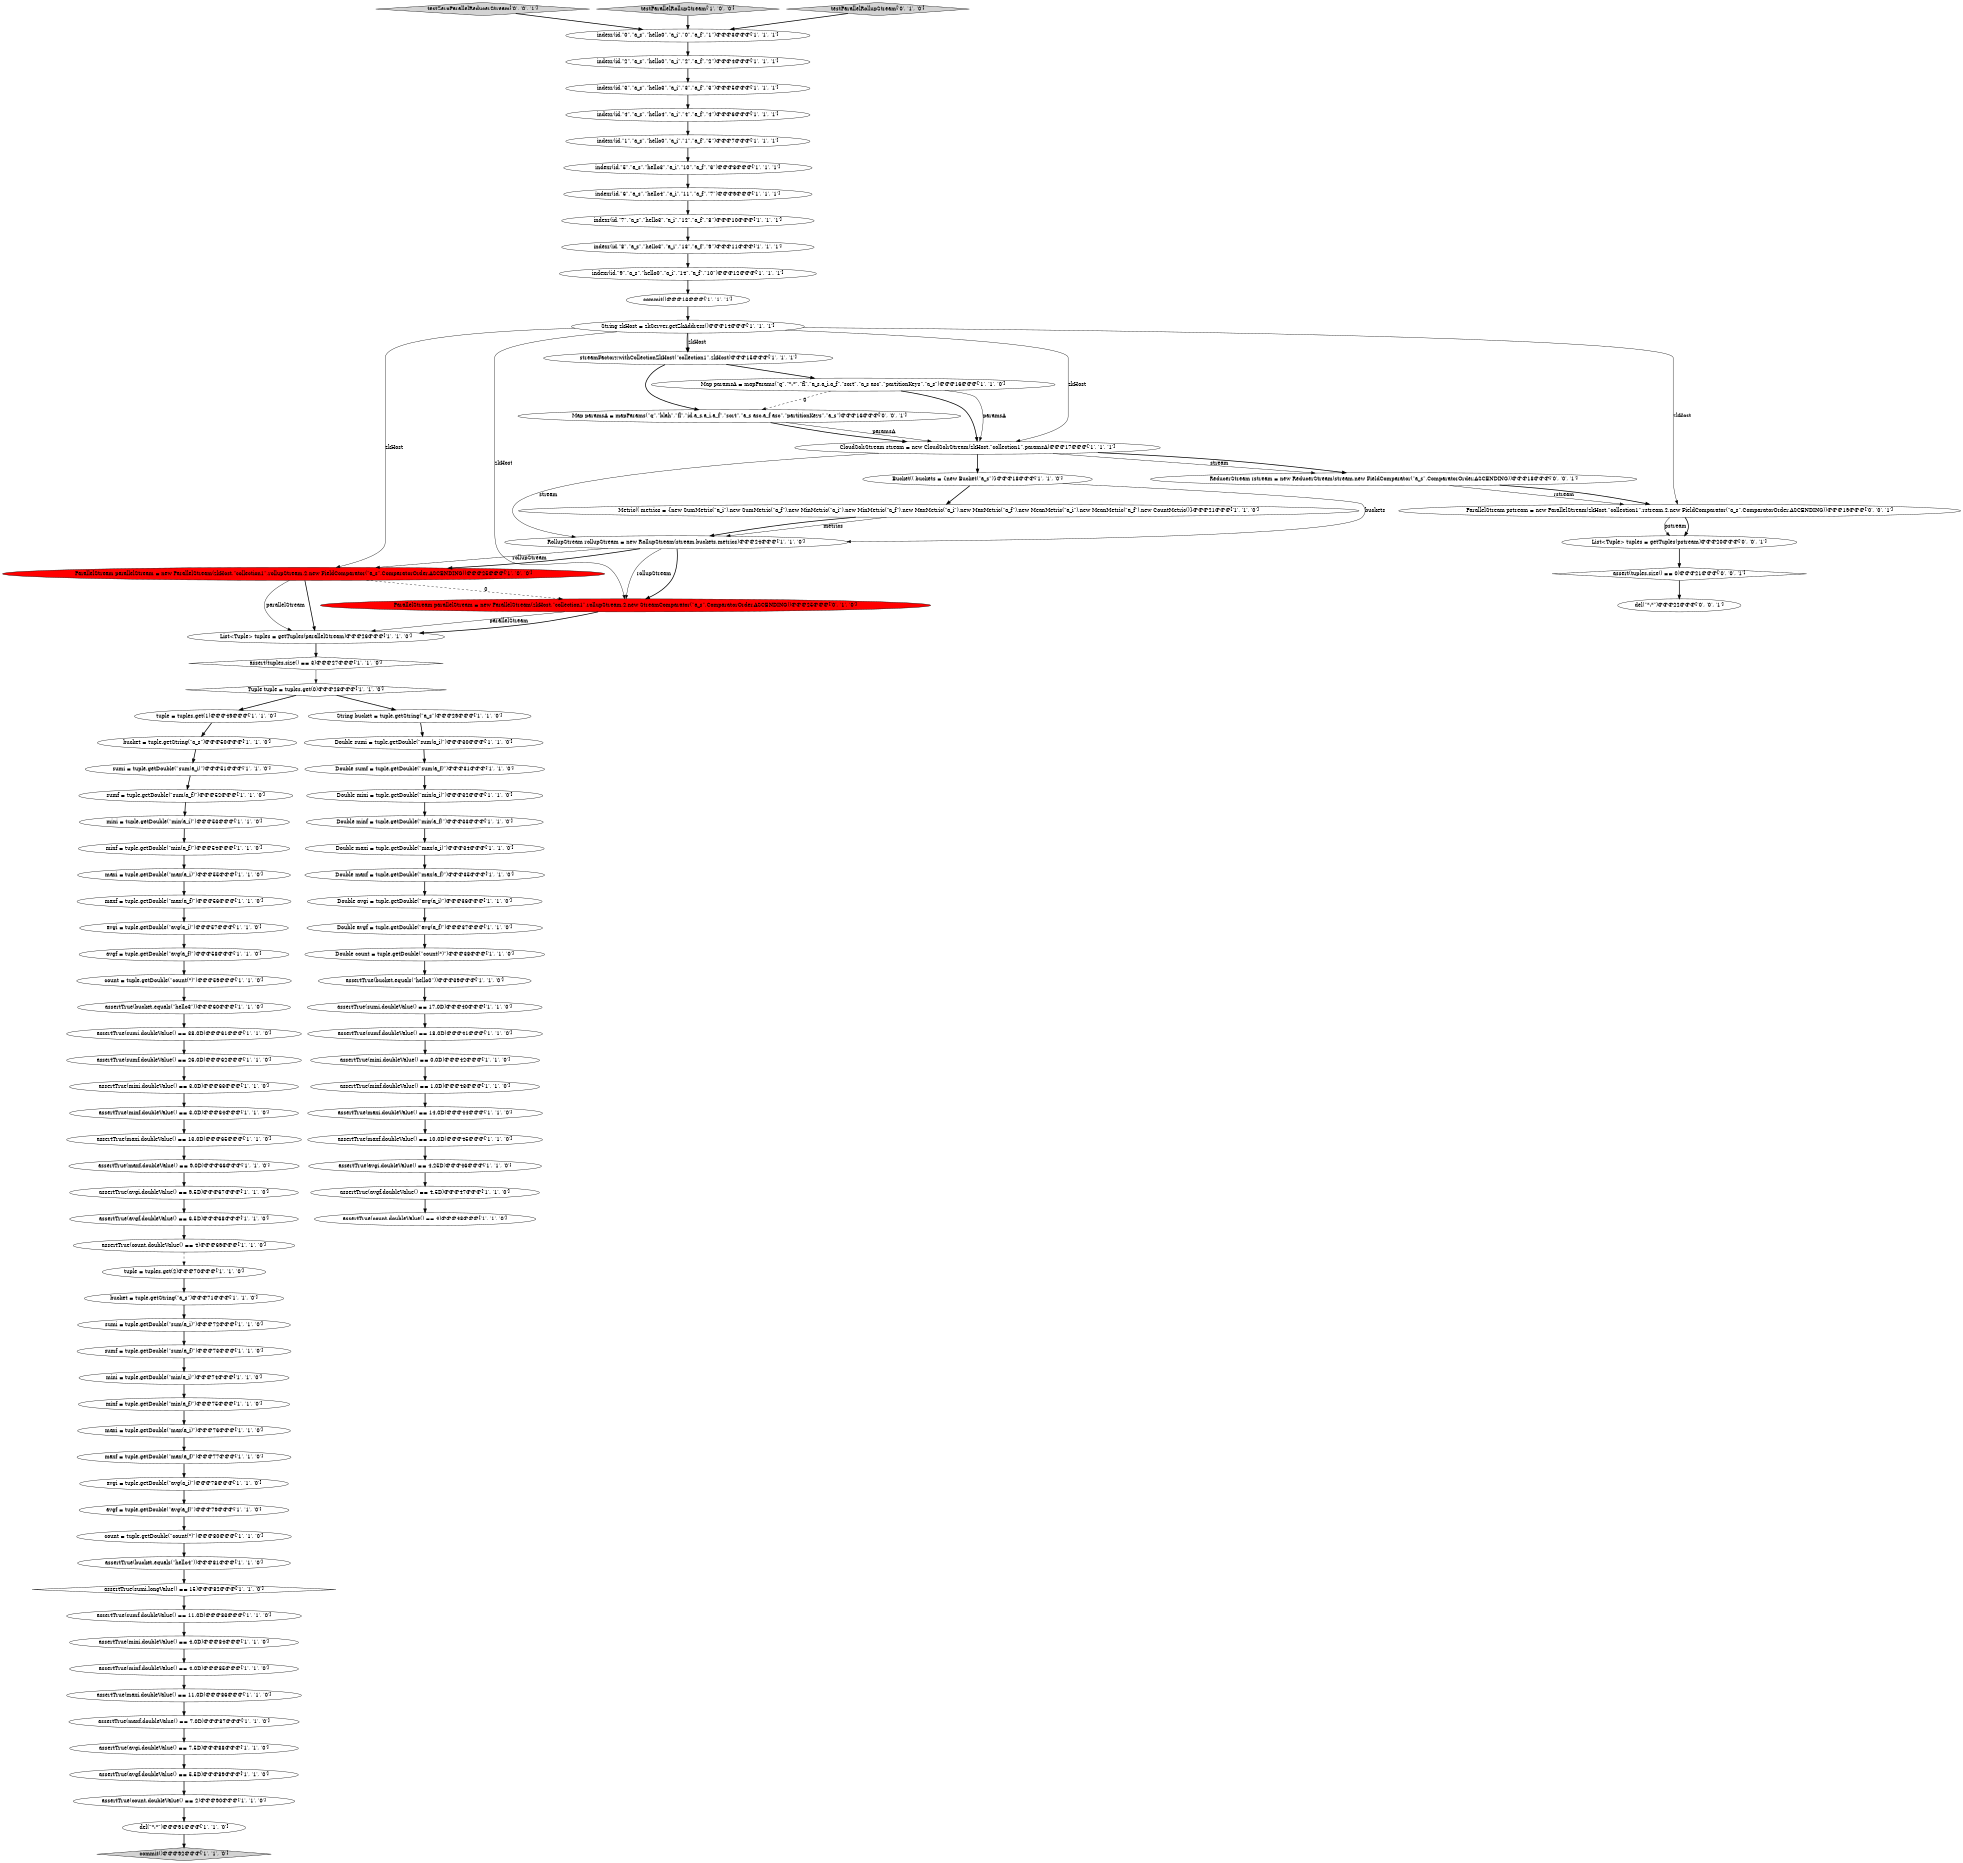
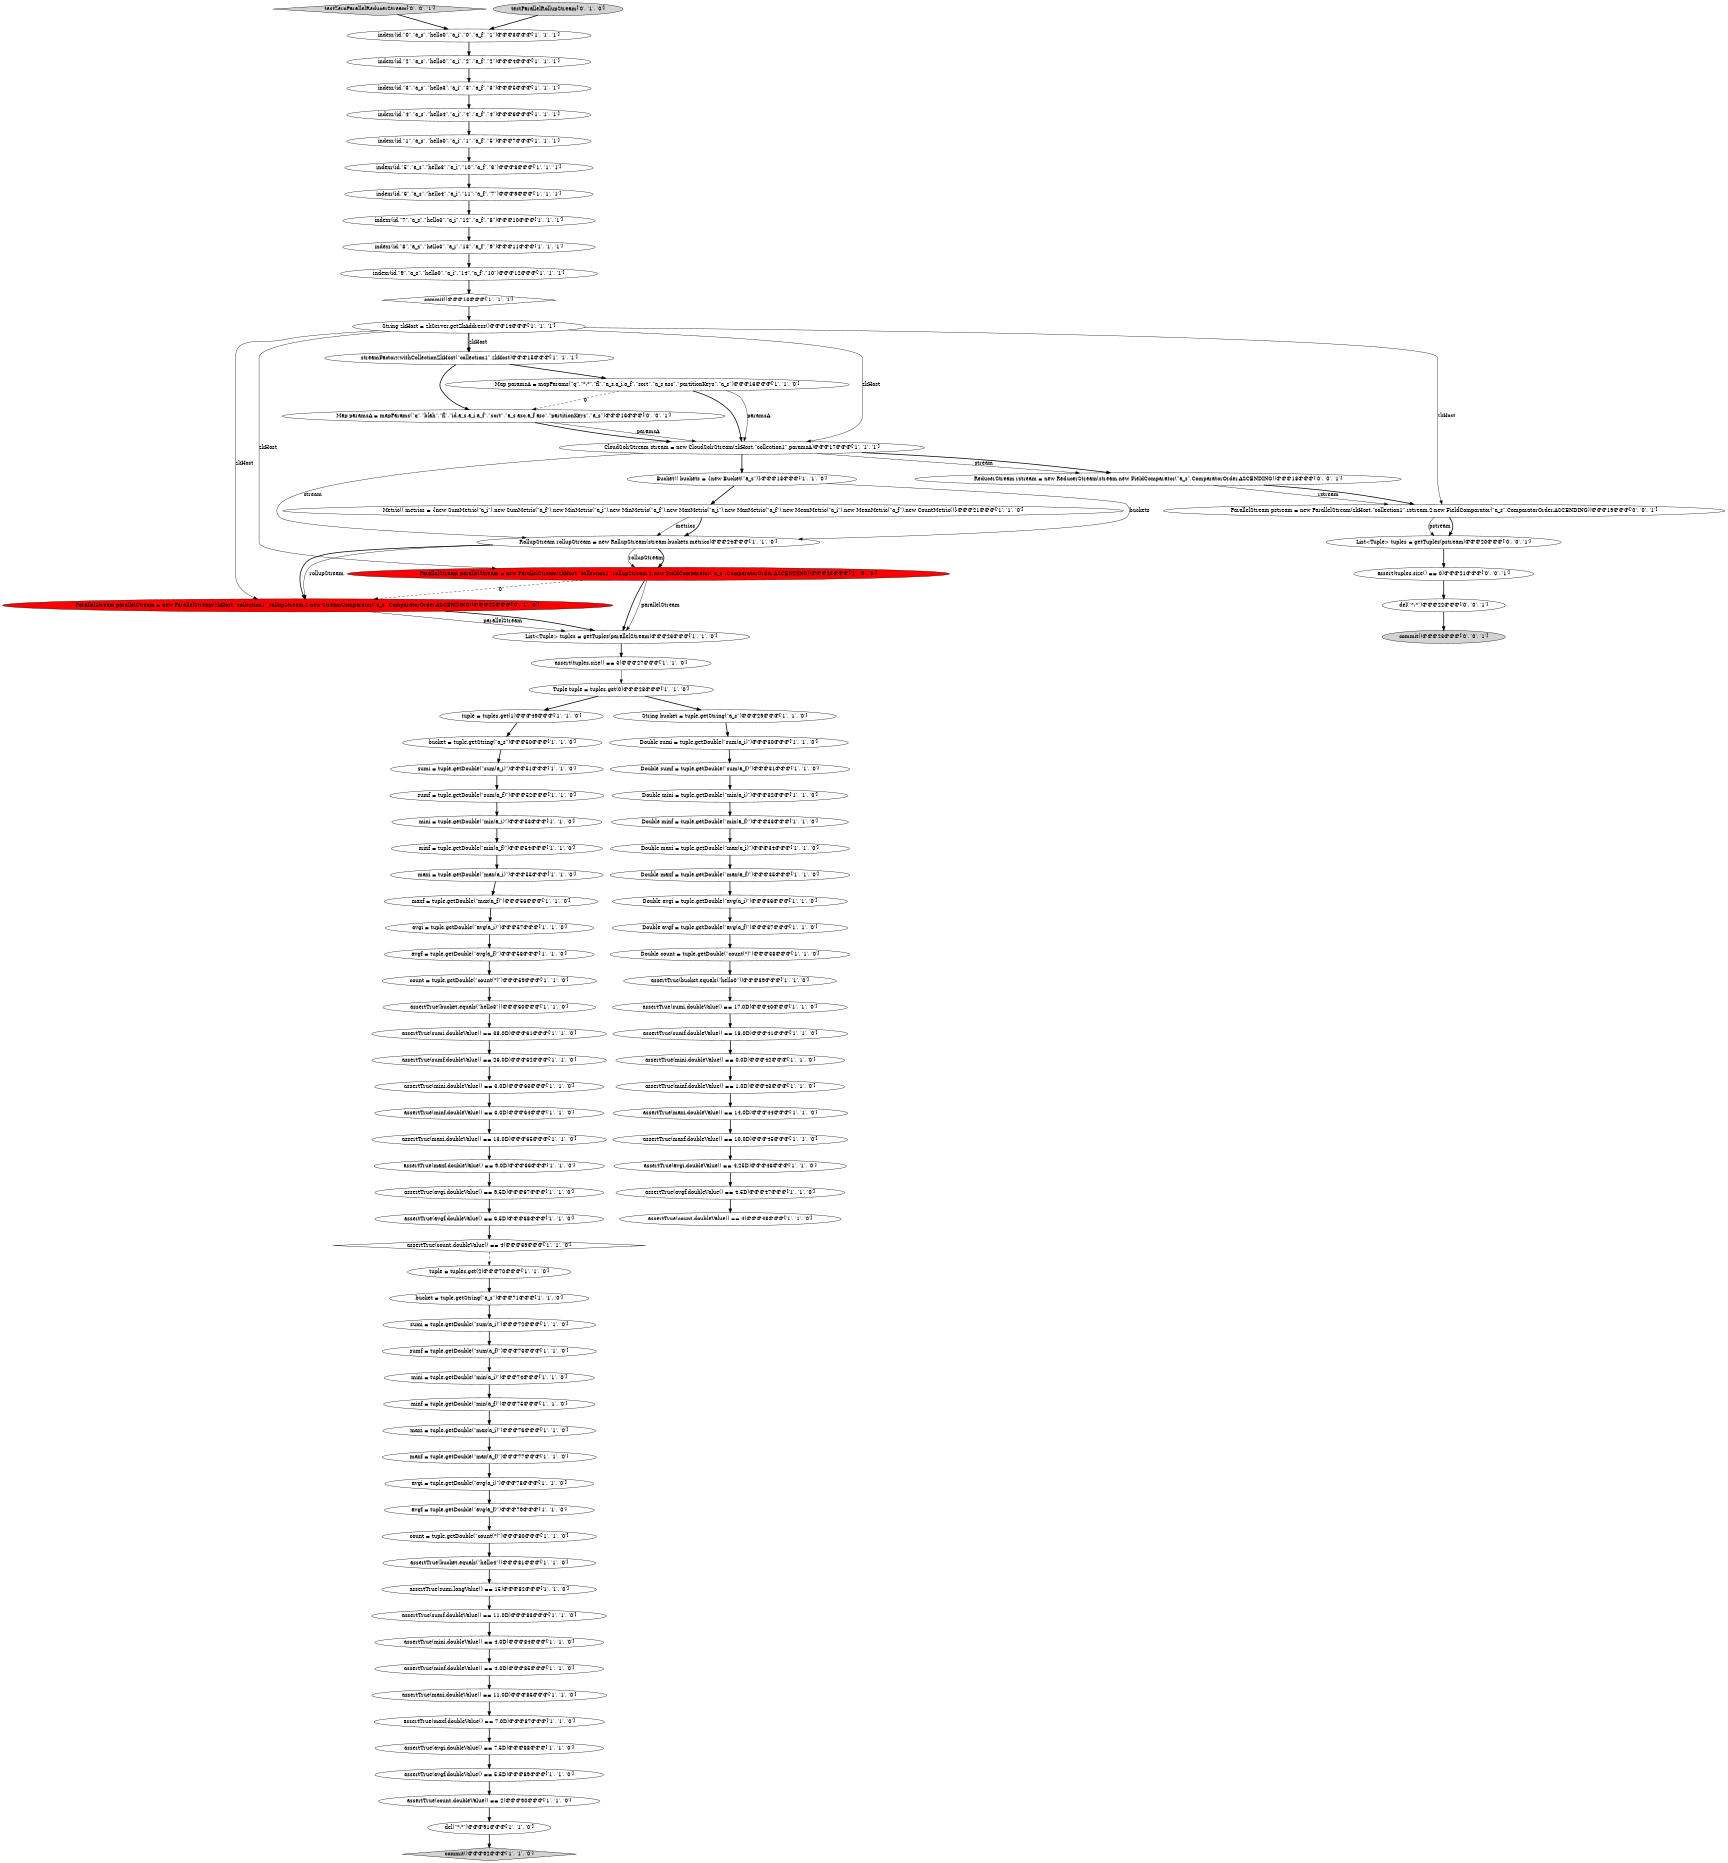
(688, 9) -> none
(878, 9) -> (558, 9)
(688, 300) -> (469, 300)
(1679, 574) -> (1444, 574)
none -> (1444, 637)
(316, 663) -> (621, 663)
(316, 690) -> (621, 690)
(184, 1246) -> (489, 1246)
(184, 1590) -> (489, 1590)
